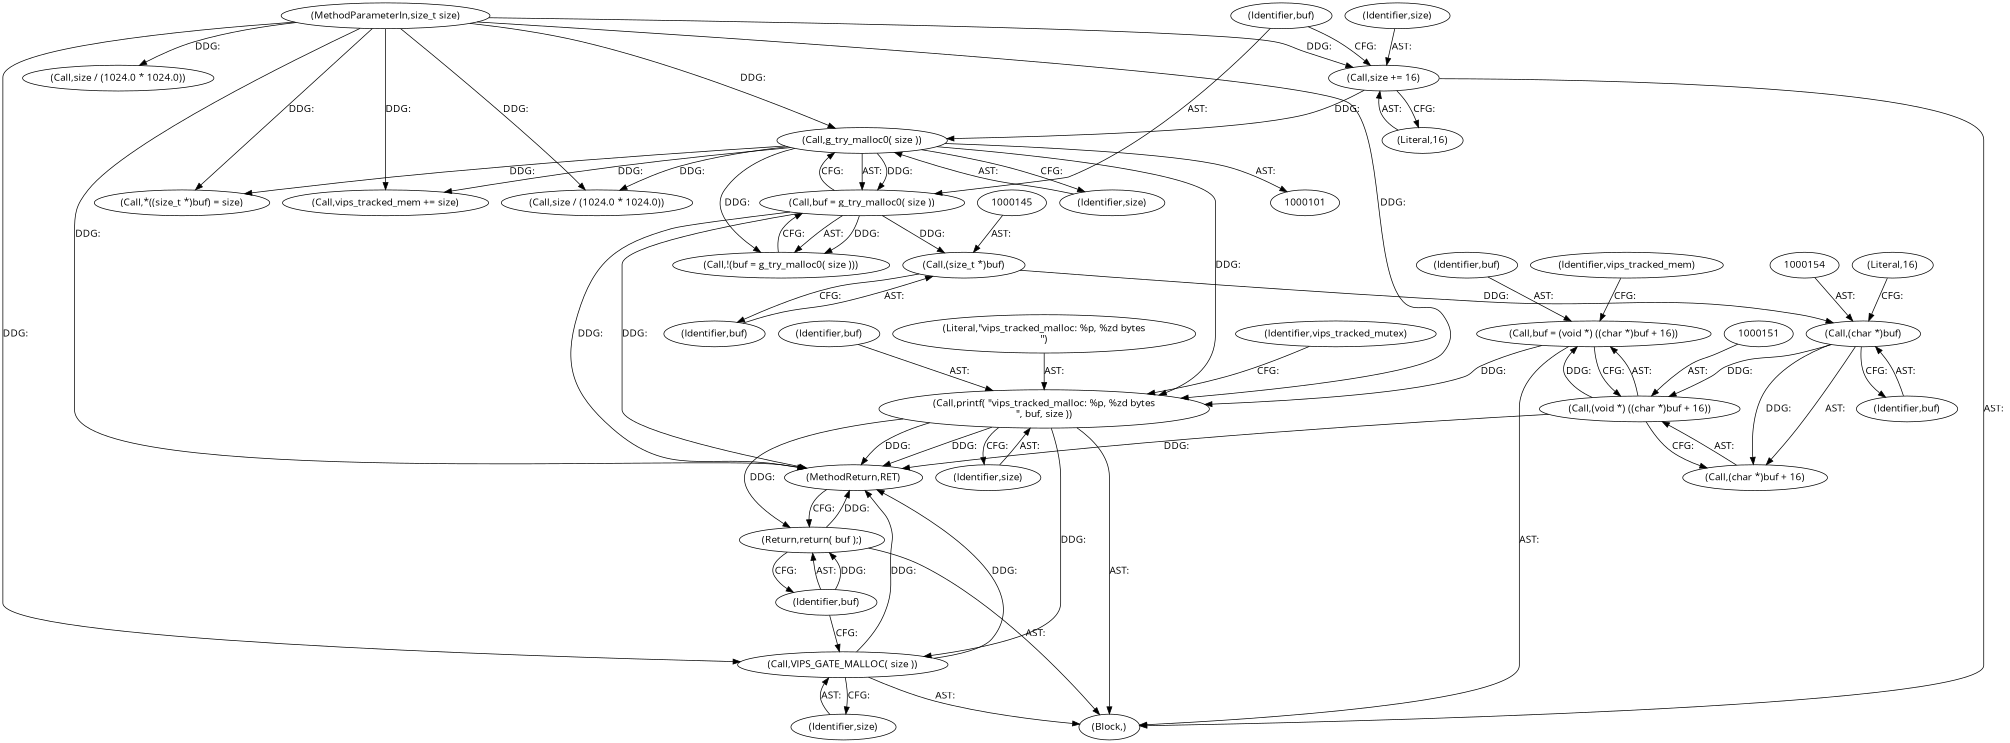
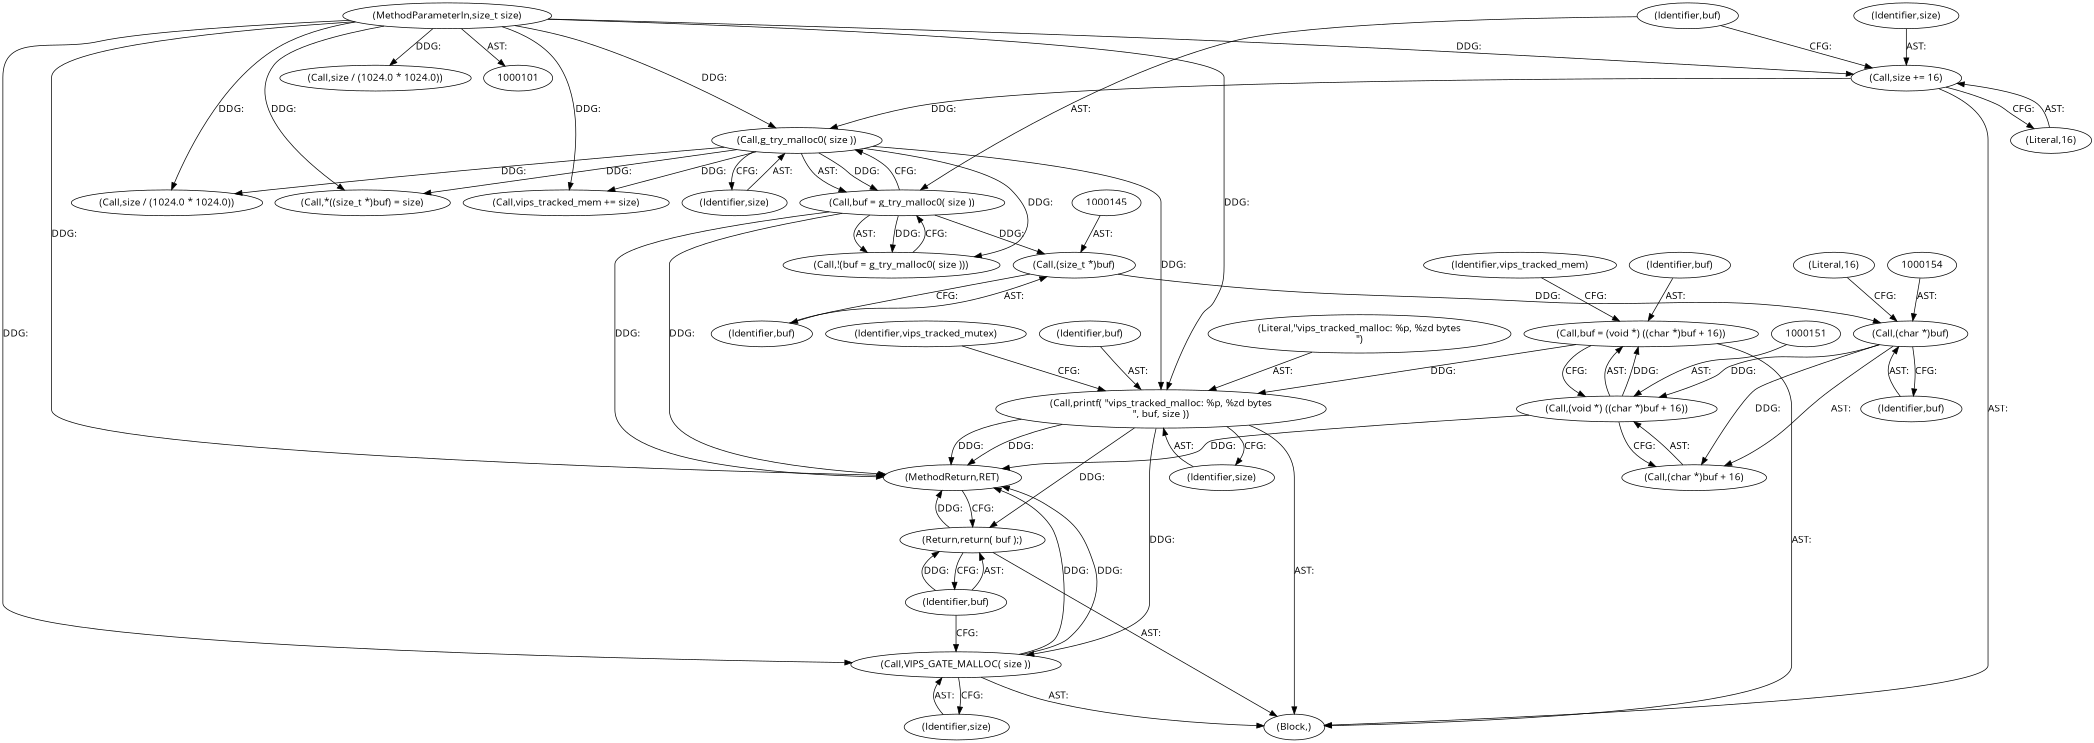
(1107, 152) -> (481, 45)
